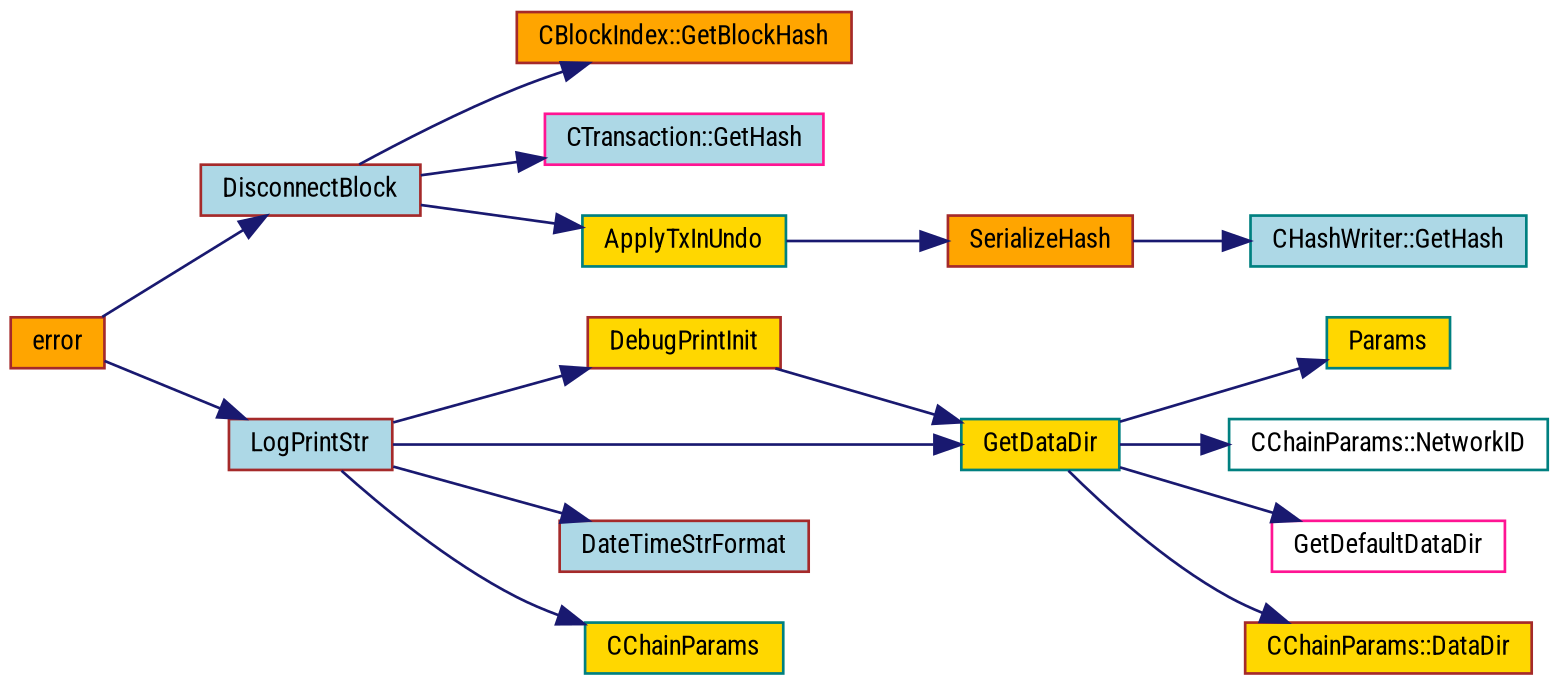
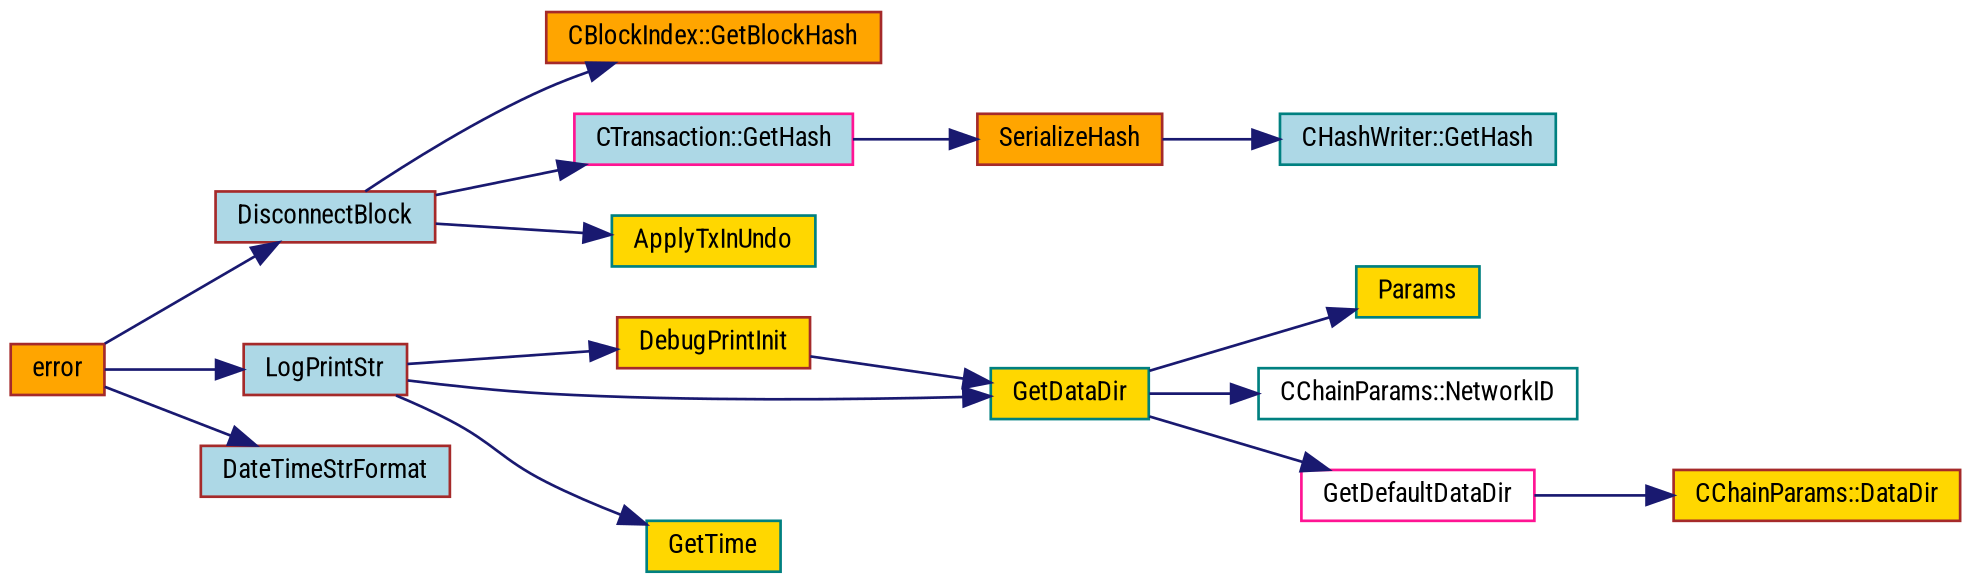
(853, 241) -> (901, 139)
(478, 490) -> (168, 411)
(1159, 551) -> (1590, 495)
(684, 648) -> (714, 546)
